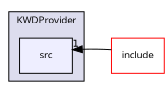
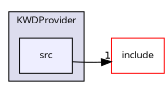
(97, 49) -> (91, 62)
